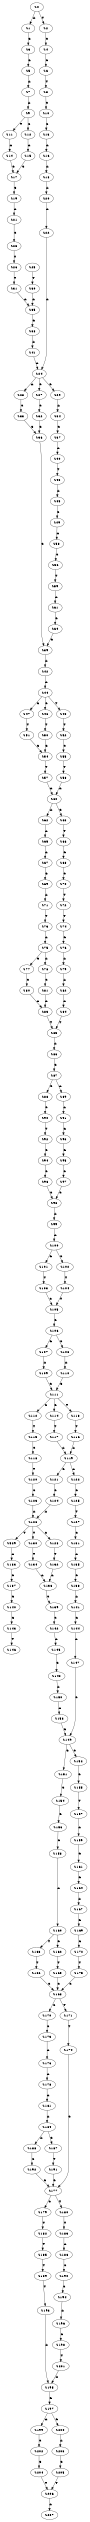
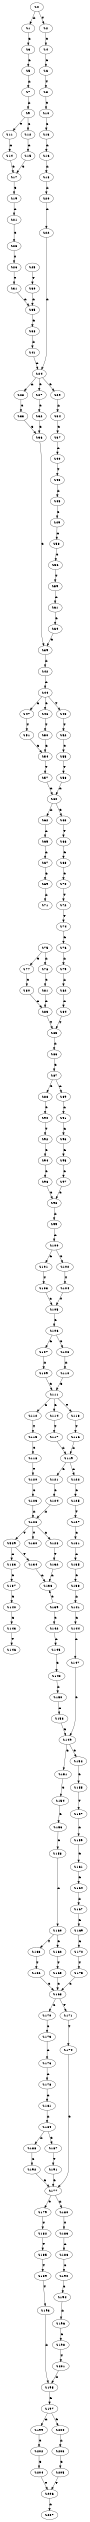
(45, 927) -> none
(33, 1553) -> (21, 1553)
(47, 1596) -> (51, 1598)
(60, 2202) -> (60, 2202)
